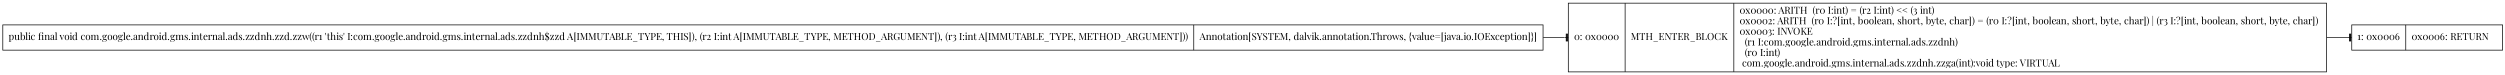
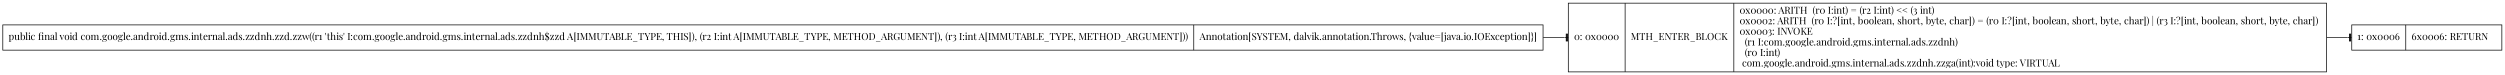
(2454, 37) -> (2454, 37)
